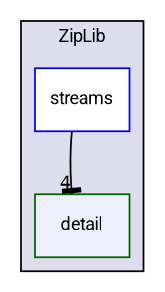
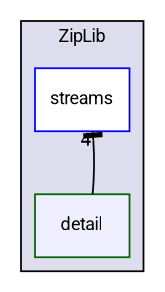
(70, 159) -> (94, 167)
